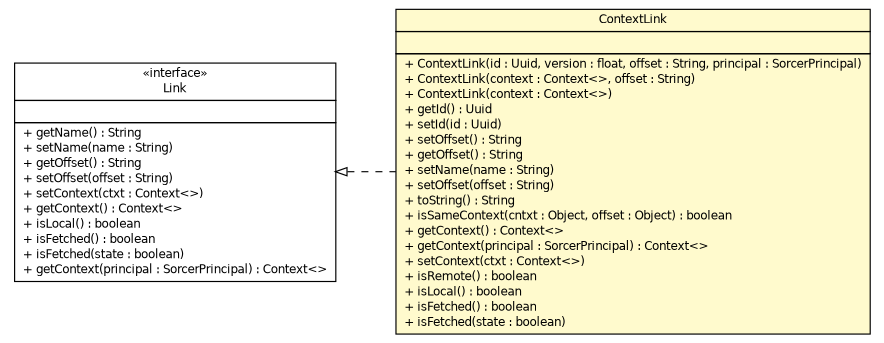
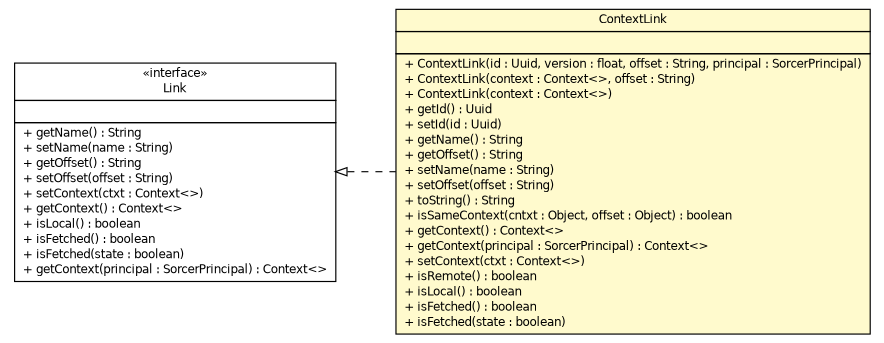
(463, 140) -> (464, 140)
